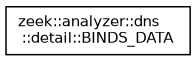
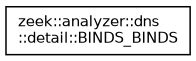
(98, 31) -> (98, 31)
